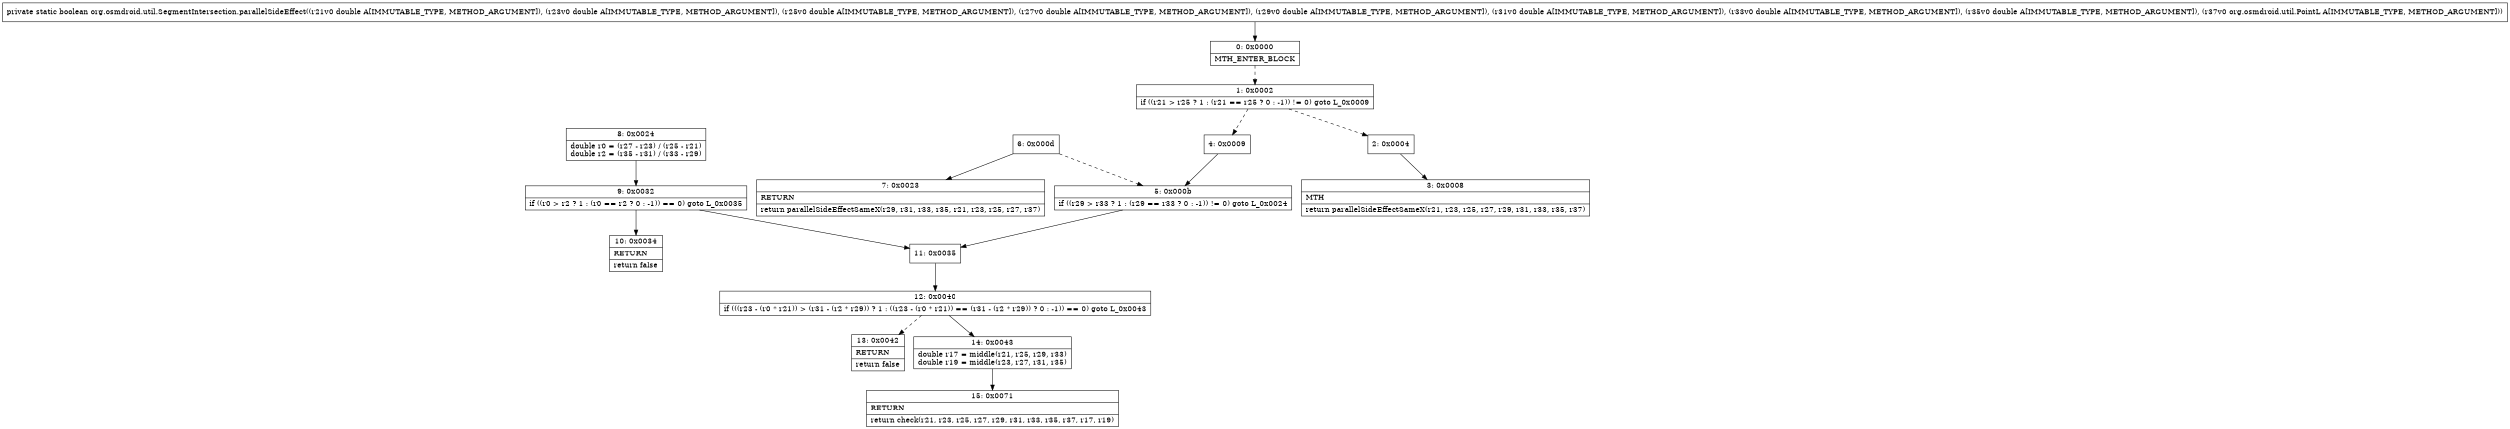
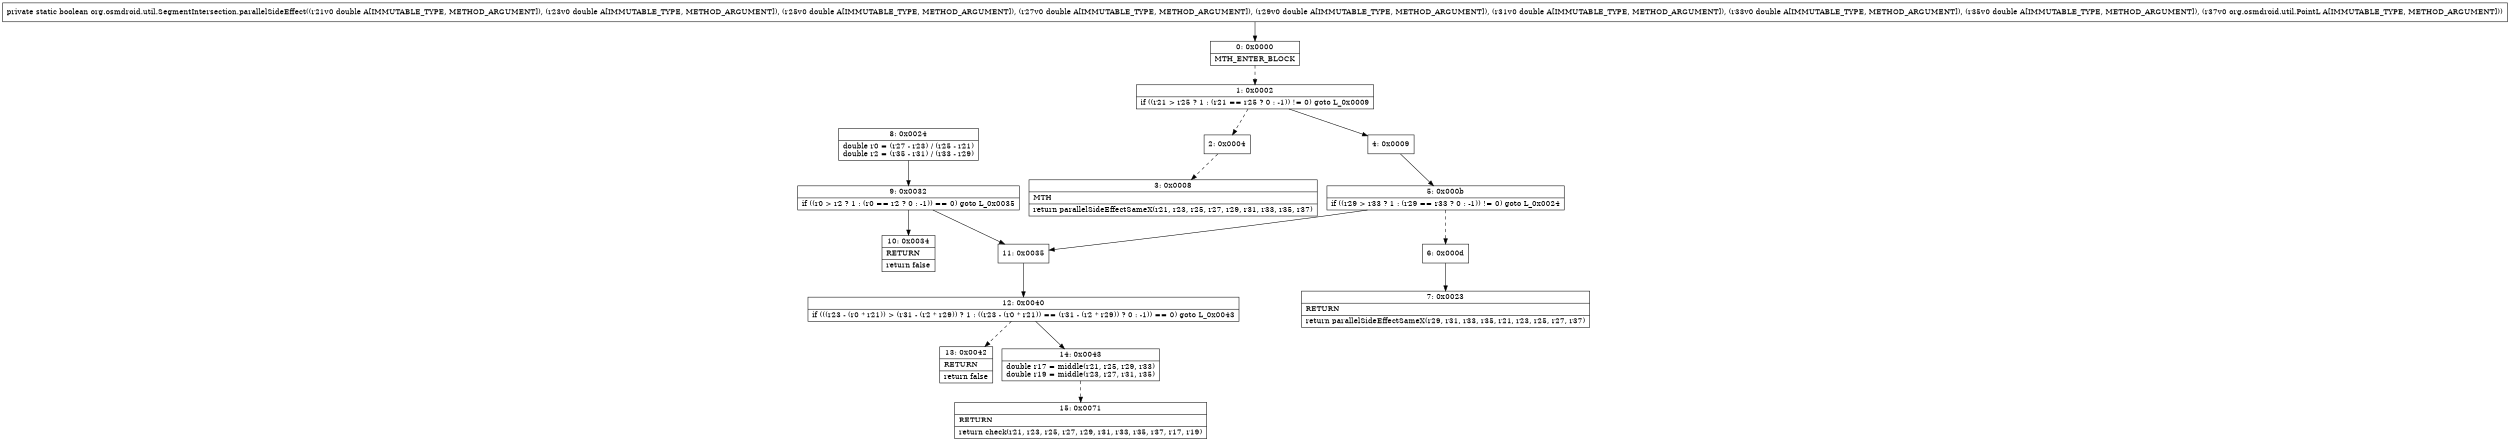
(1242, 120) -> (1326, 122)
(1412, 165) -> (1207, 165)
(1099, 169) -> (1446, 224)
(993, 377) -> (1081, 389)
